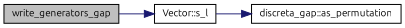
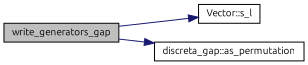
(229, 14) -> (132, 41)
